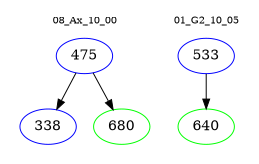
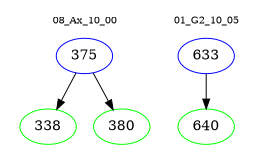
(84, 56) -> (84, 56)
(206, 56) -> (206, 56)
(48, 127) -> (48, 127)
(122, 127) -> (122, 127)
